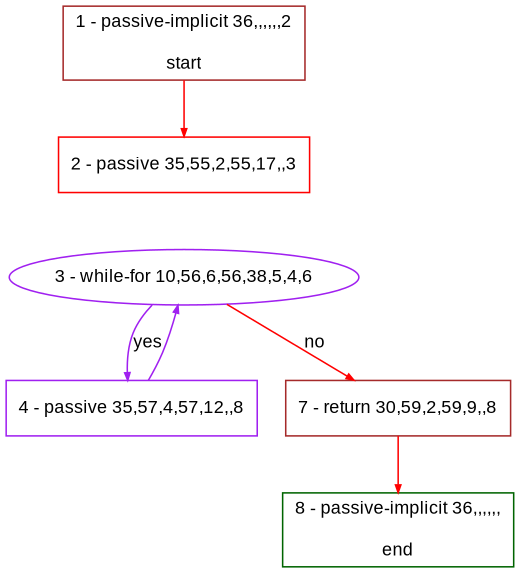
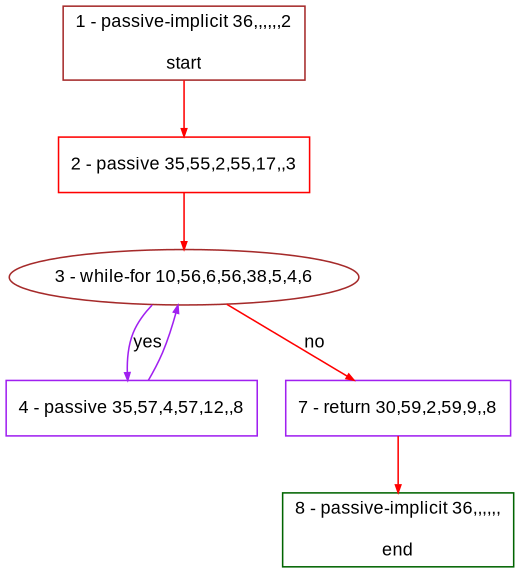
none -> (184, 217)
(184, 277) -> (184, 277)
(398, 408) -> (398, 408)
